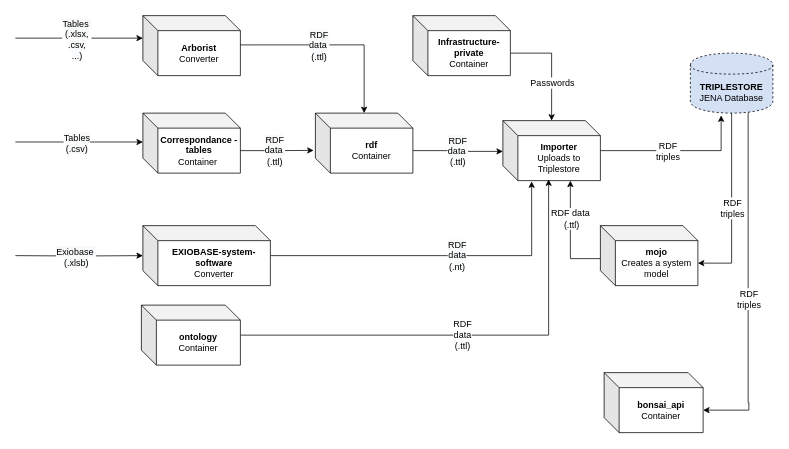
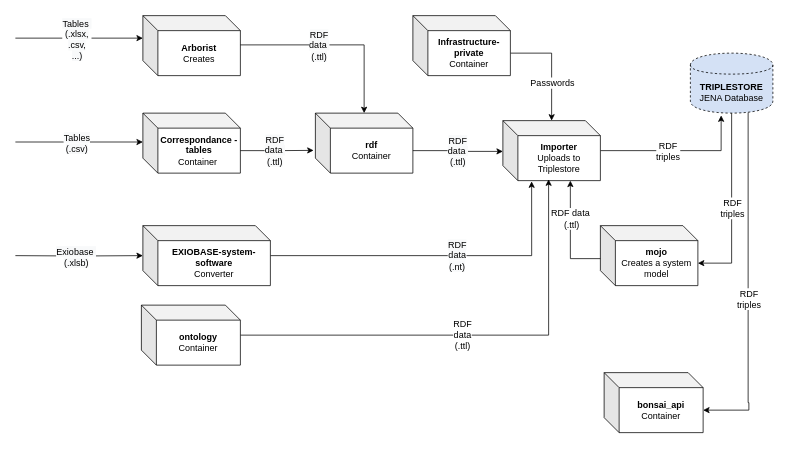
(199, 53) -> (199, 53)
